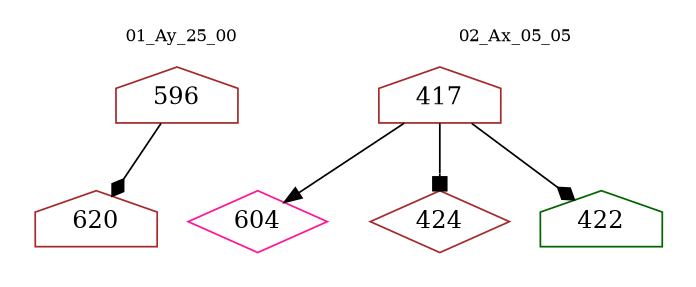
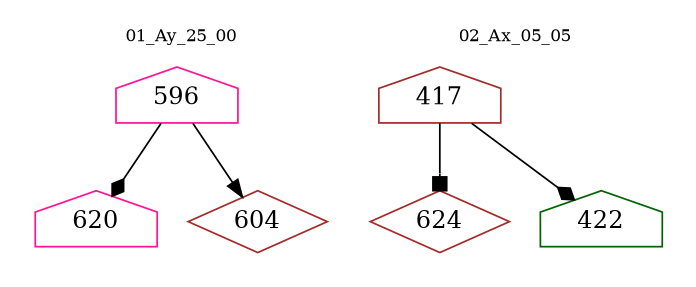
(177, 98) -> (177, 98)
(367, 147) -> (213, 153)
(96, 222) -> (96, 222)
(258, 222) -> (258, 222)
(440, 222) -> (440, 222)
